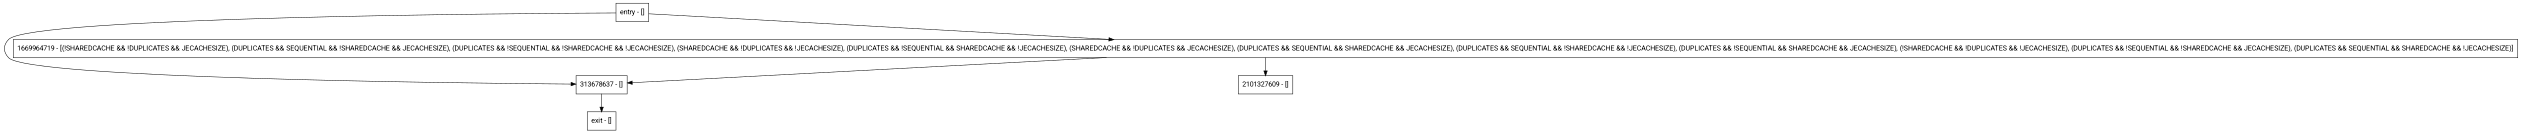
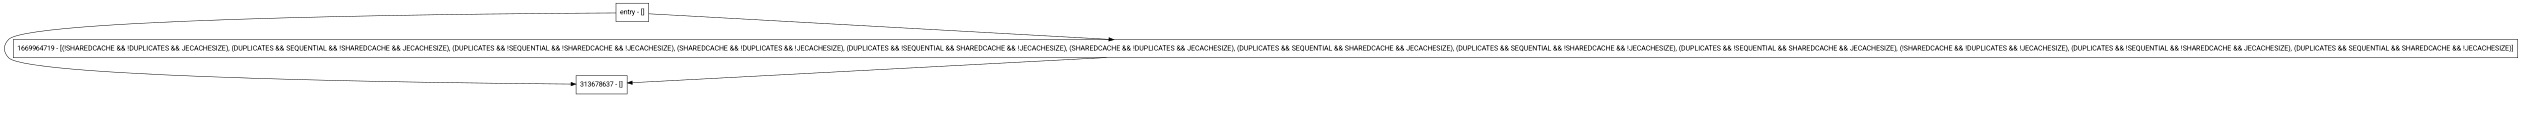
(1266, 85) -> none
(602, 121) -> none
